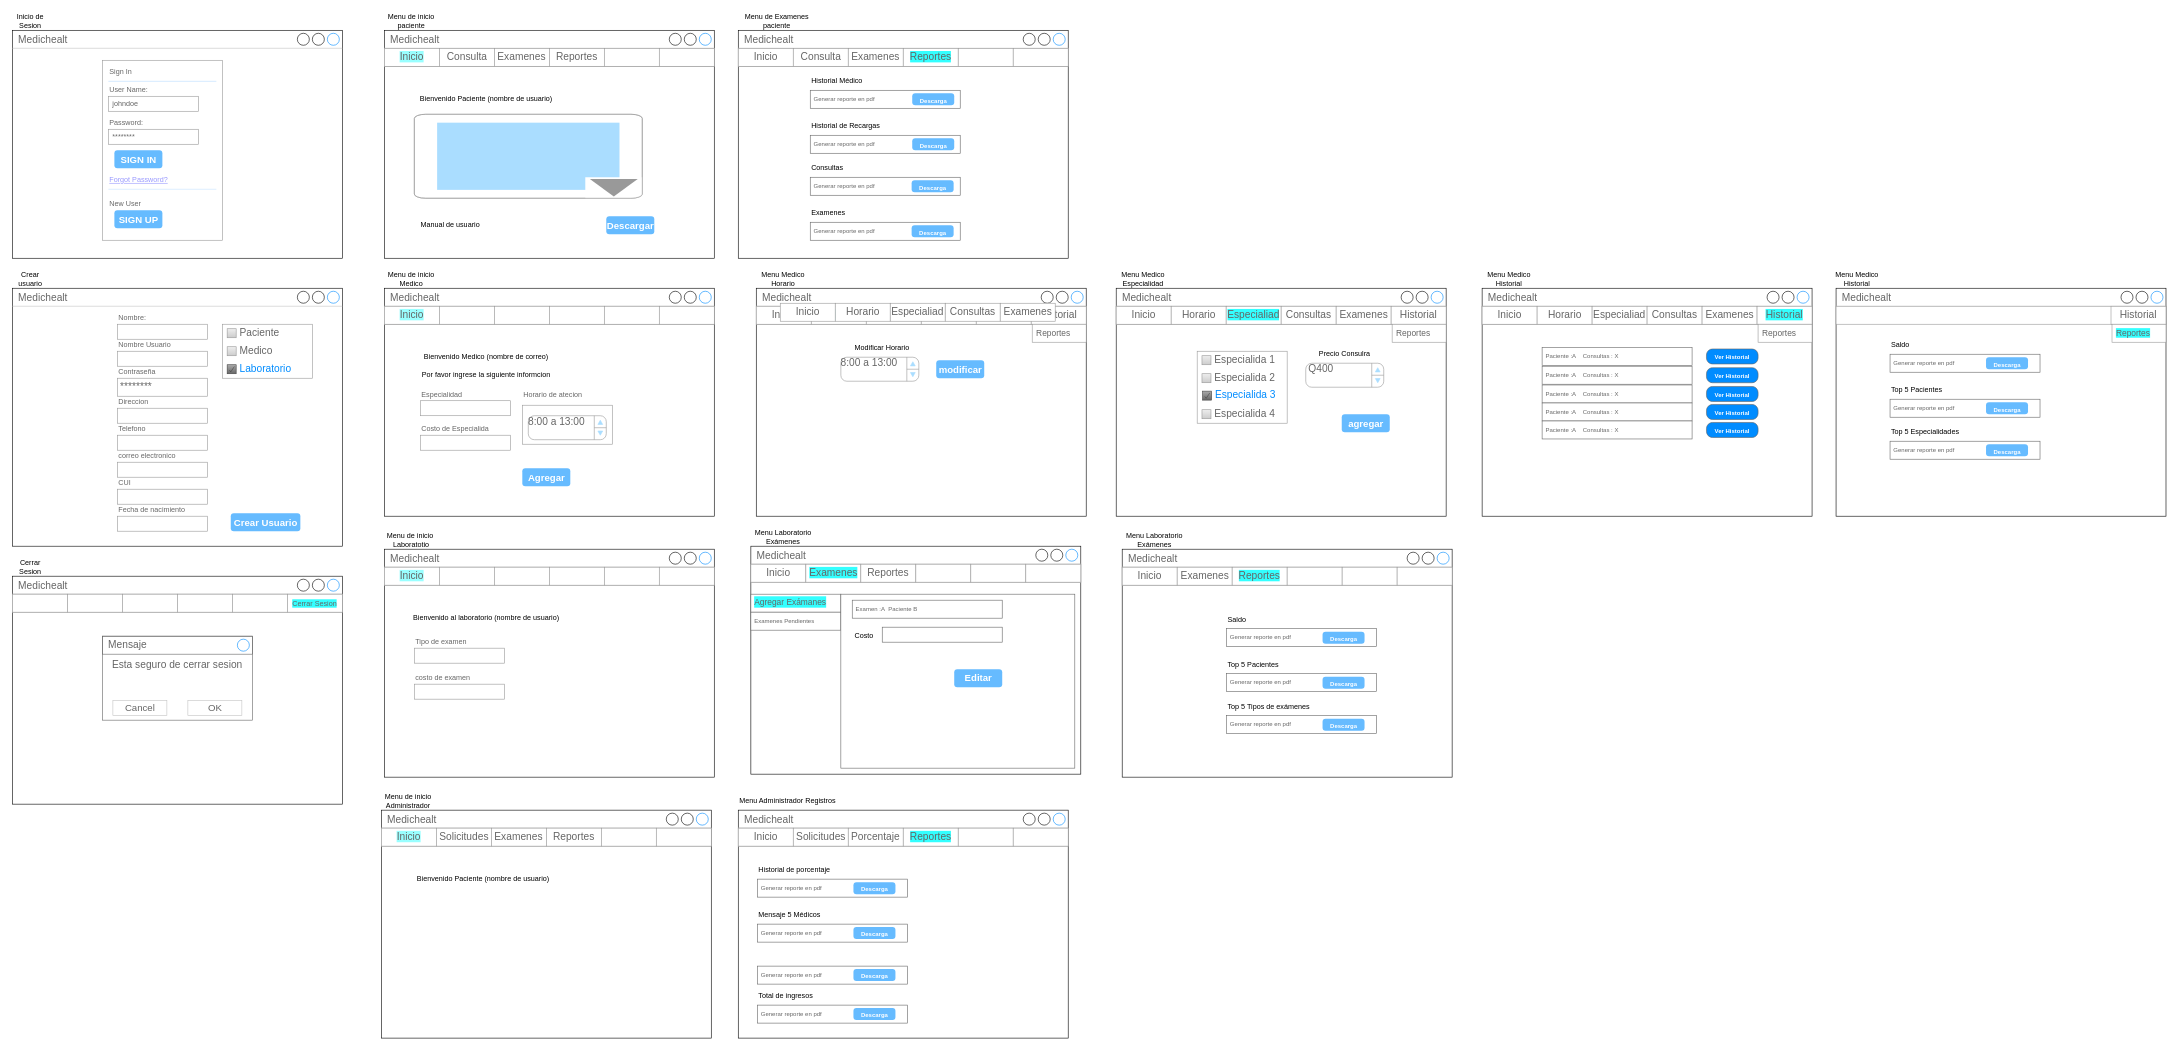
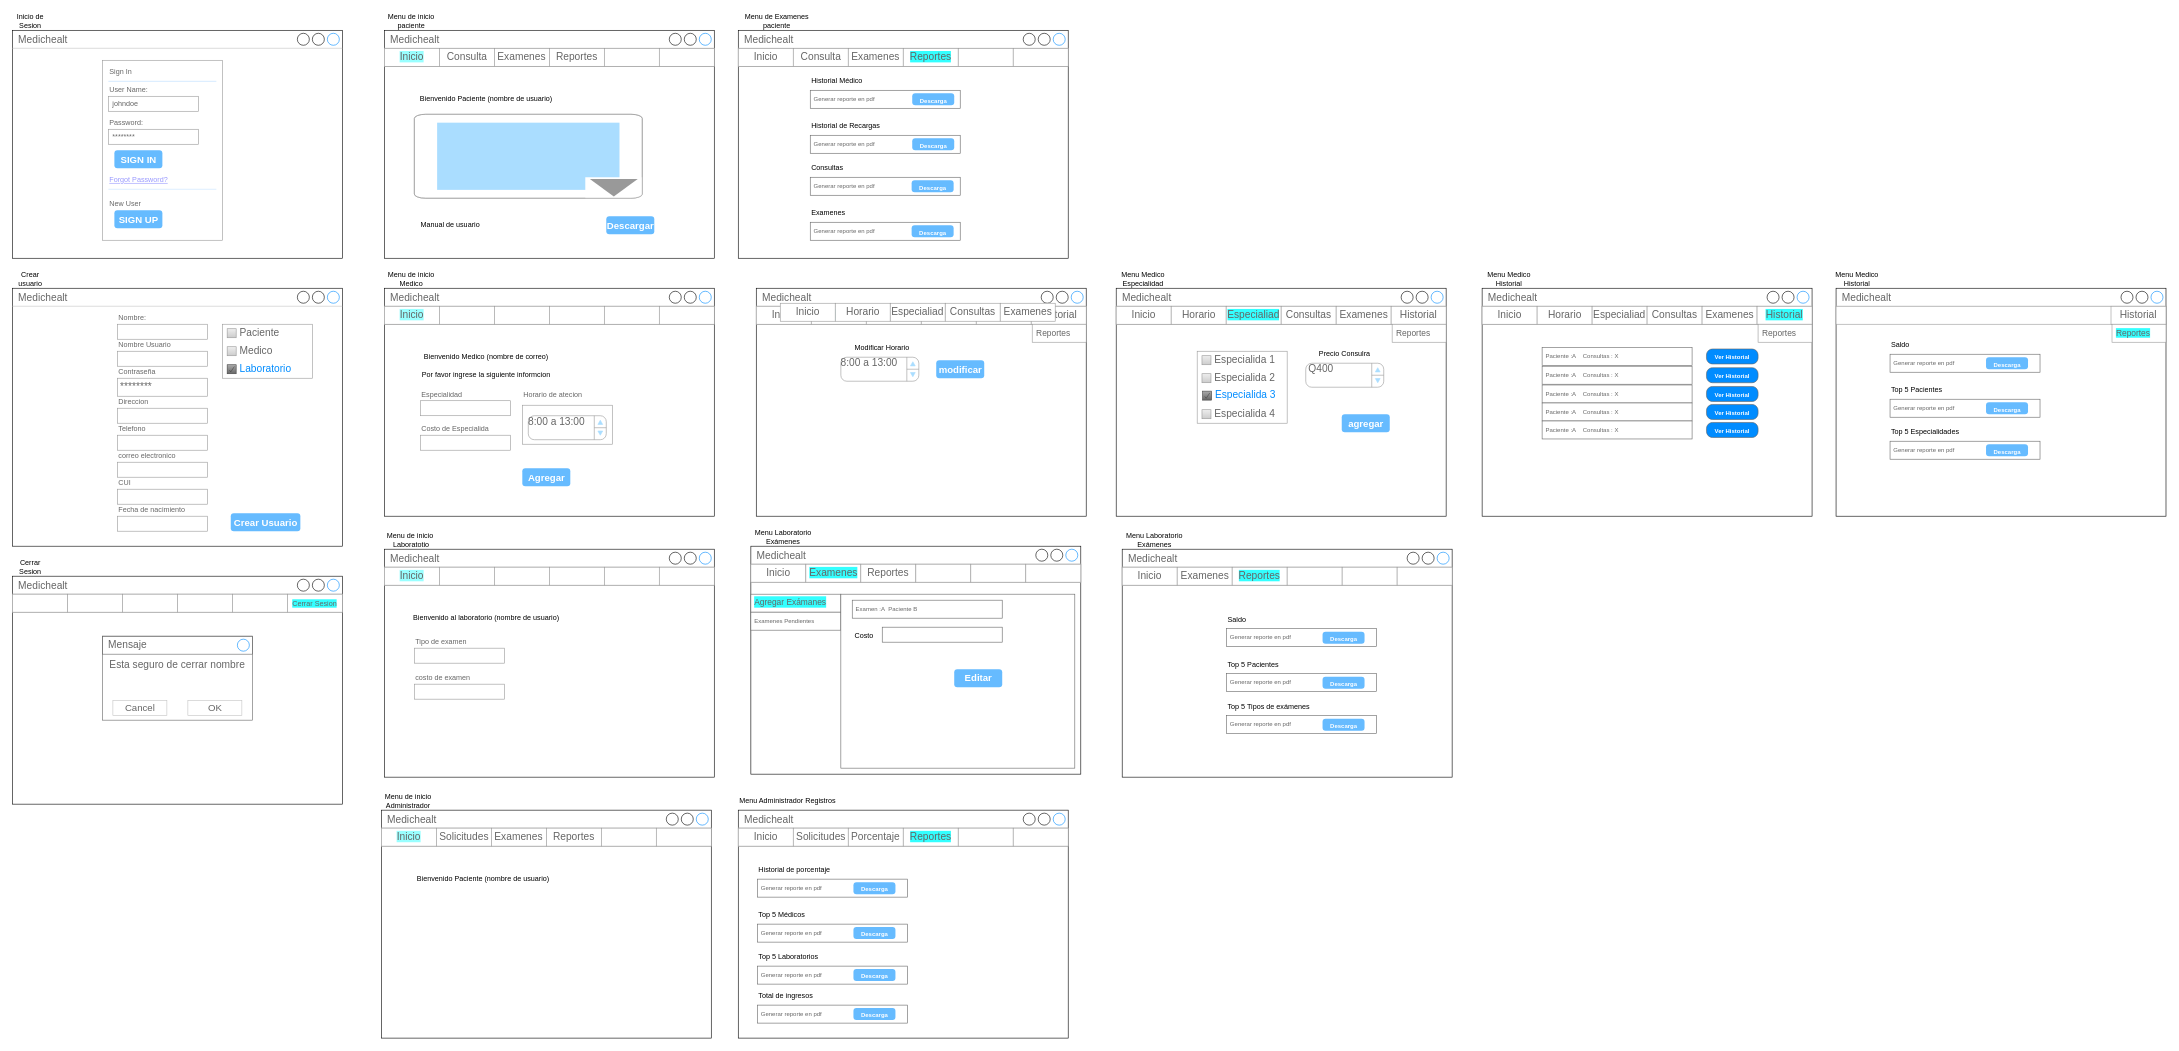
(783, 279) -> none
(177, 666) -> (177, 672)
(790, 915) -> (782, 915)
none -> (814, 957)
